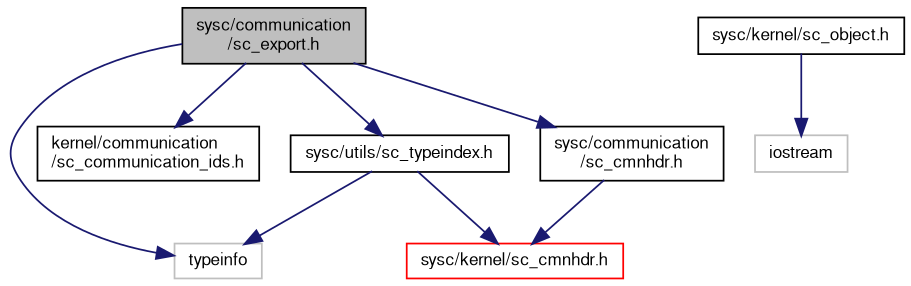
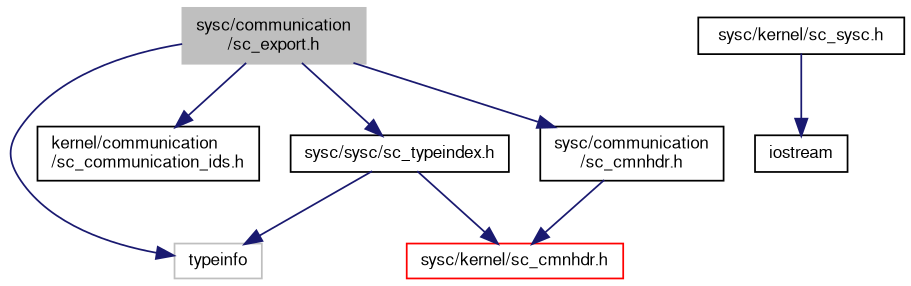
(274, 36) -> (274, 36)
(801, 36) -> (801, 36)
(400, 154) -> (400, 154)
(801, 154) -> (801, 154)
